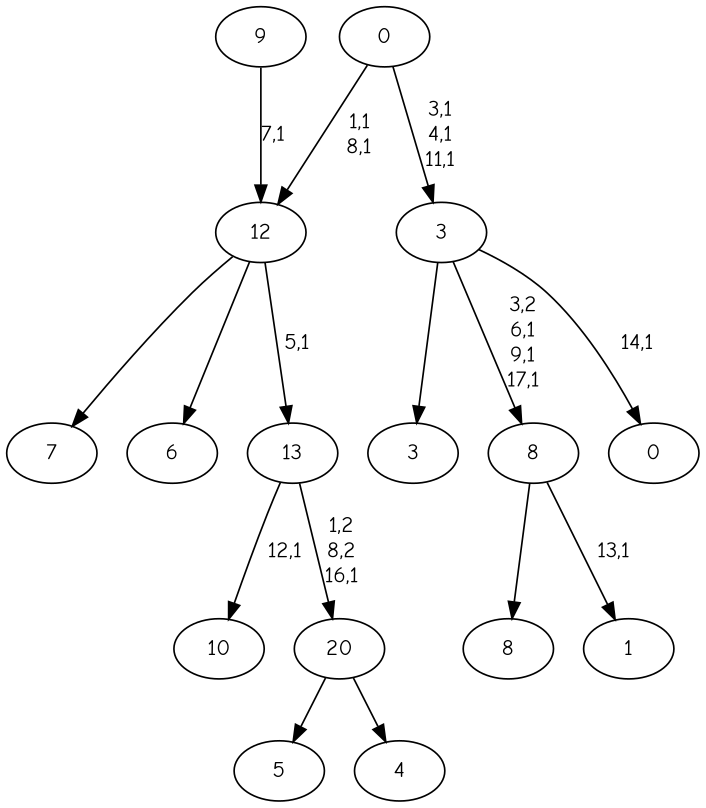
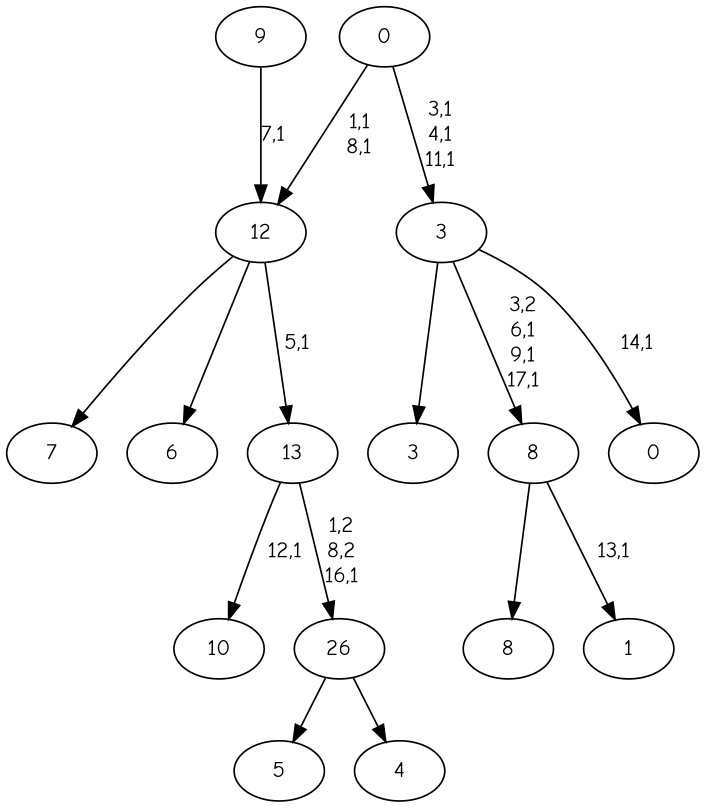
(339, 649) -> (339, 649)
